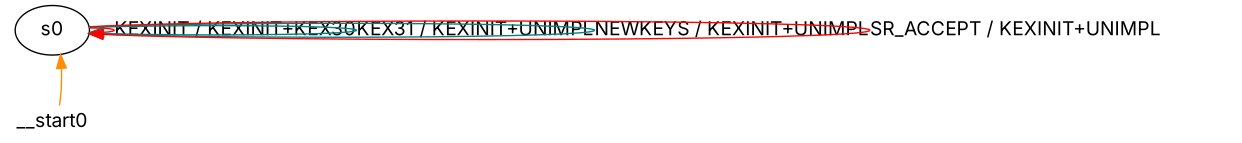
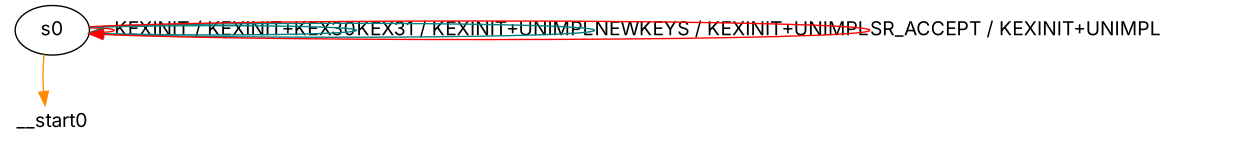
(61, 87) -> (43, 73)
